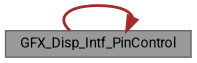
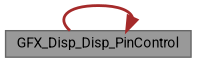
(98, 44) -> (98, 44)
